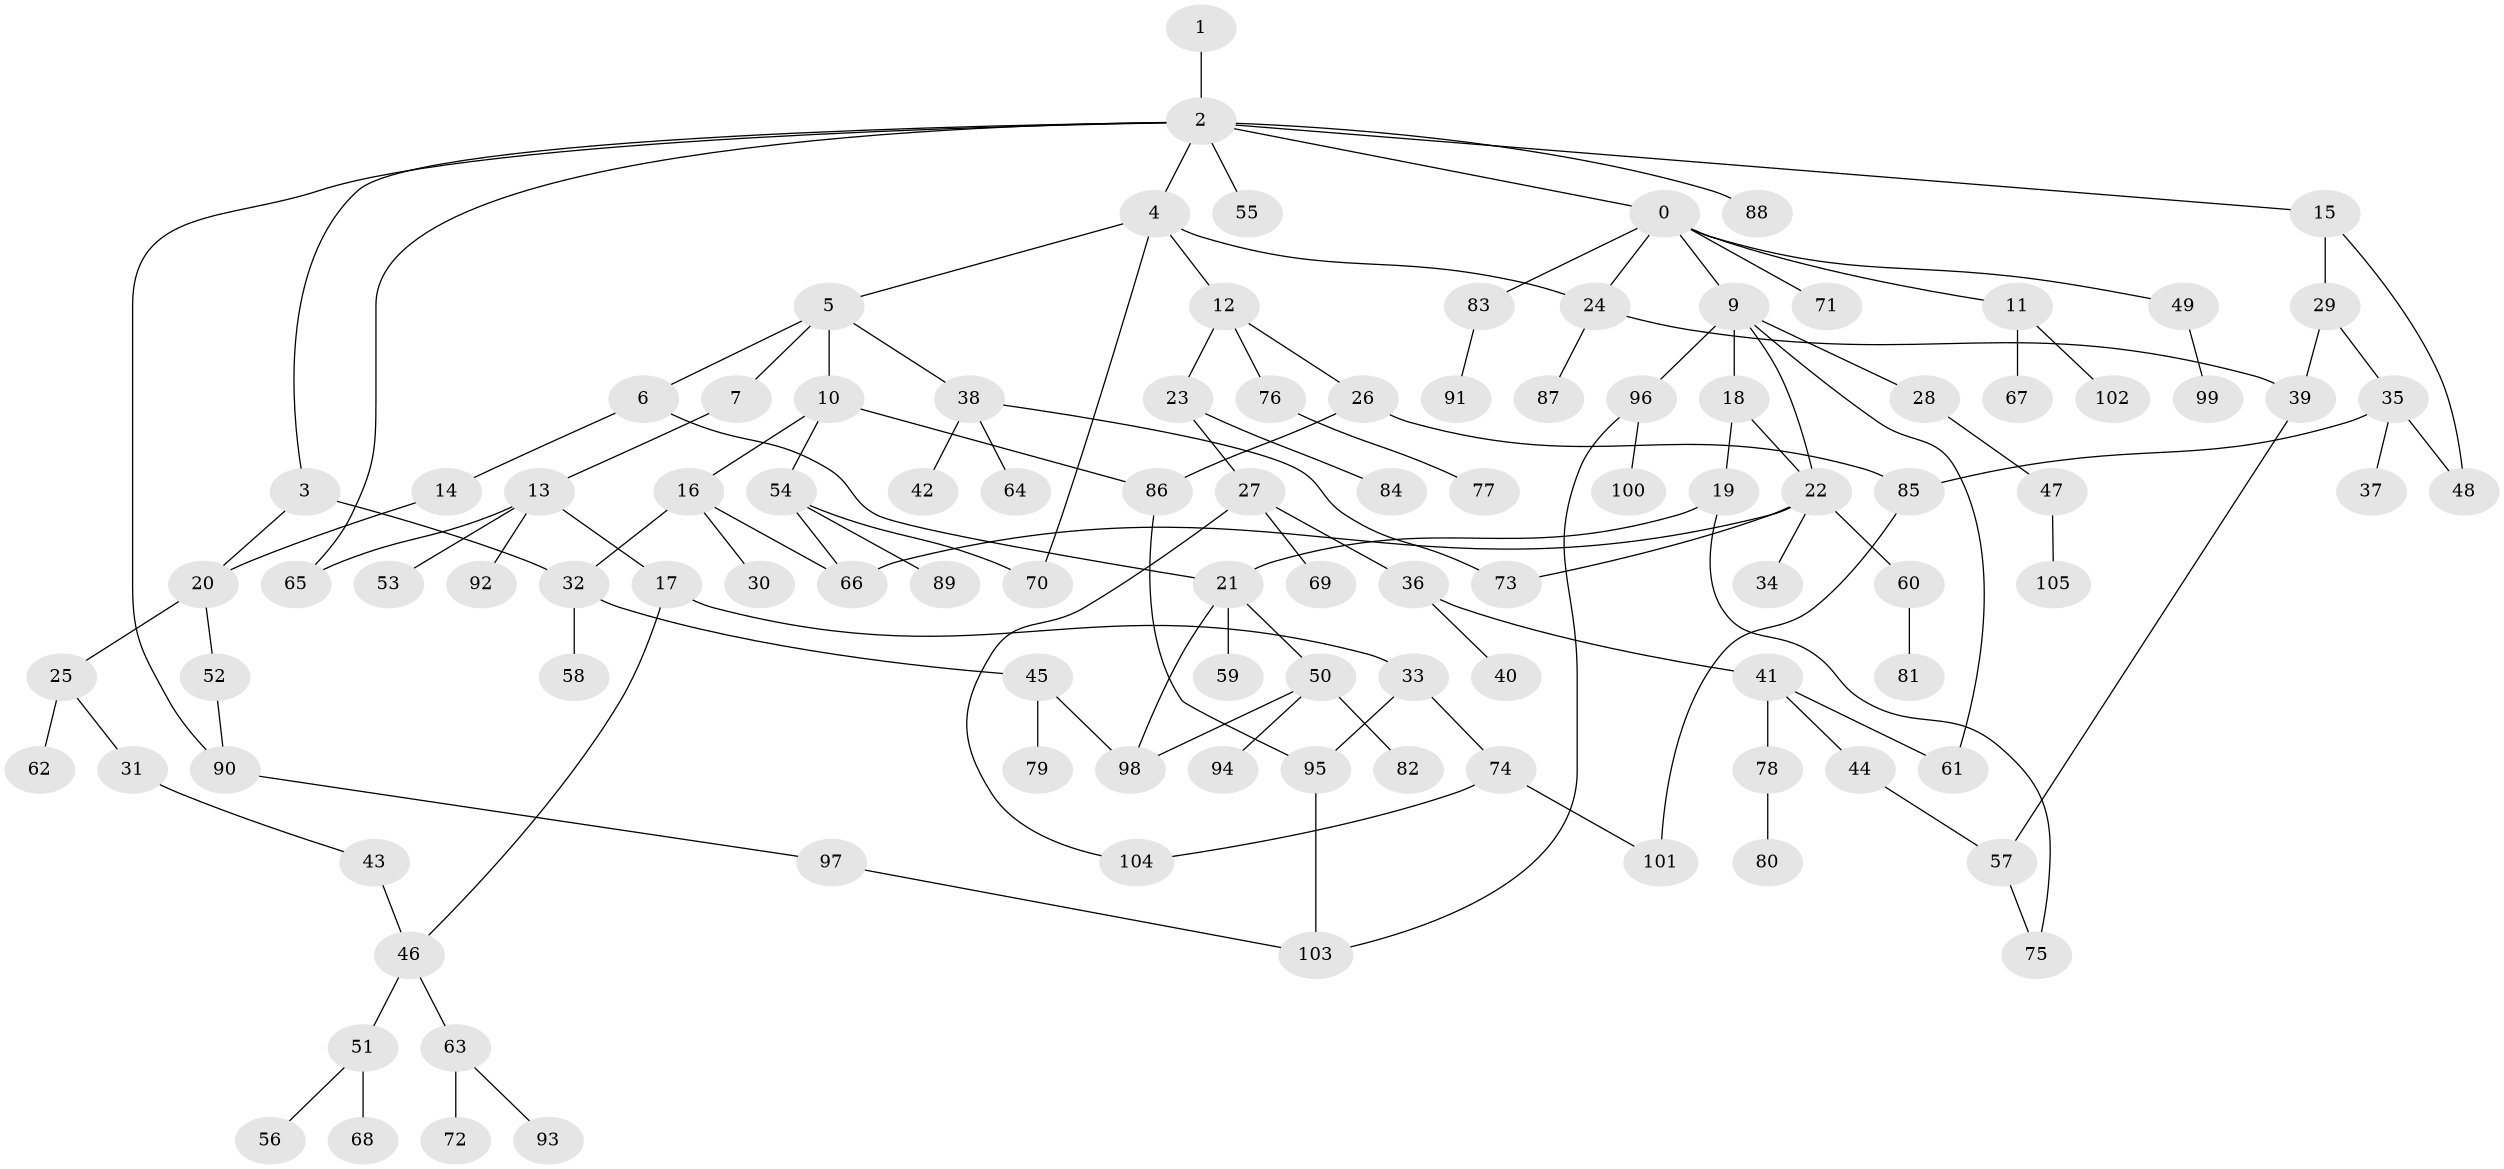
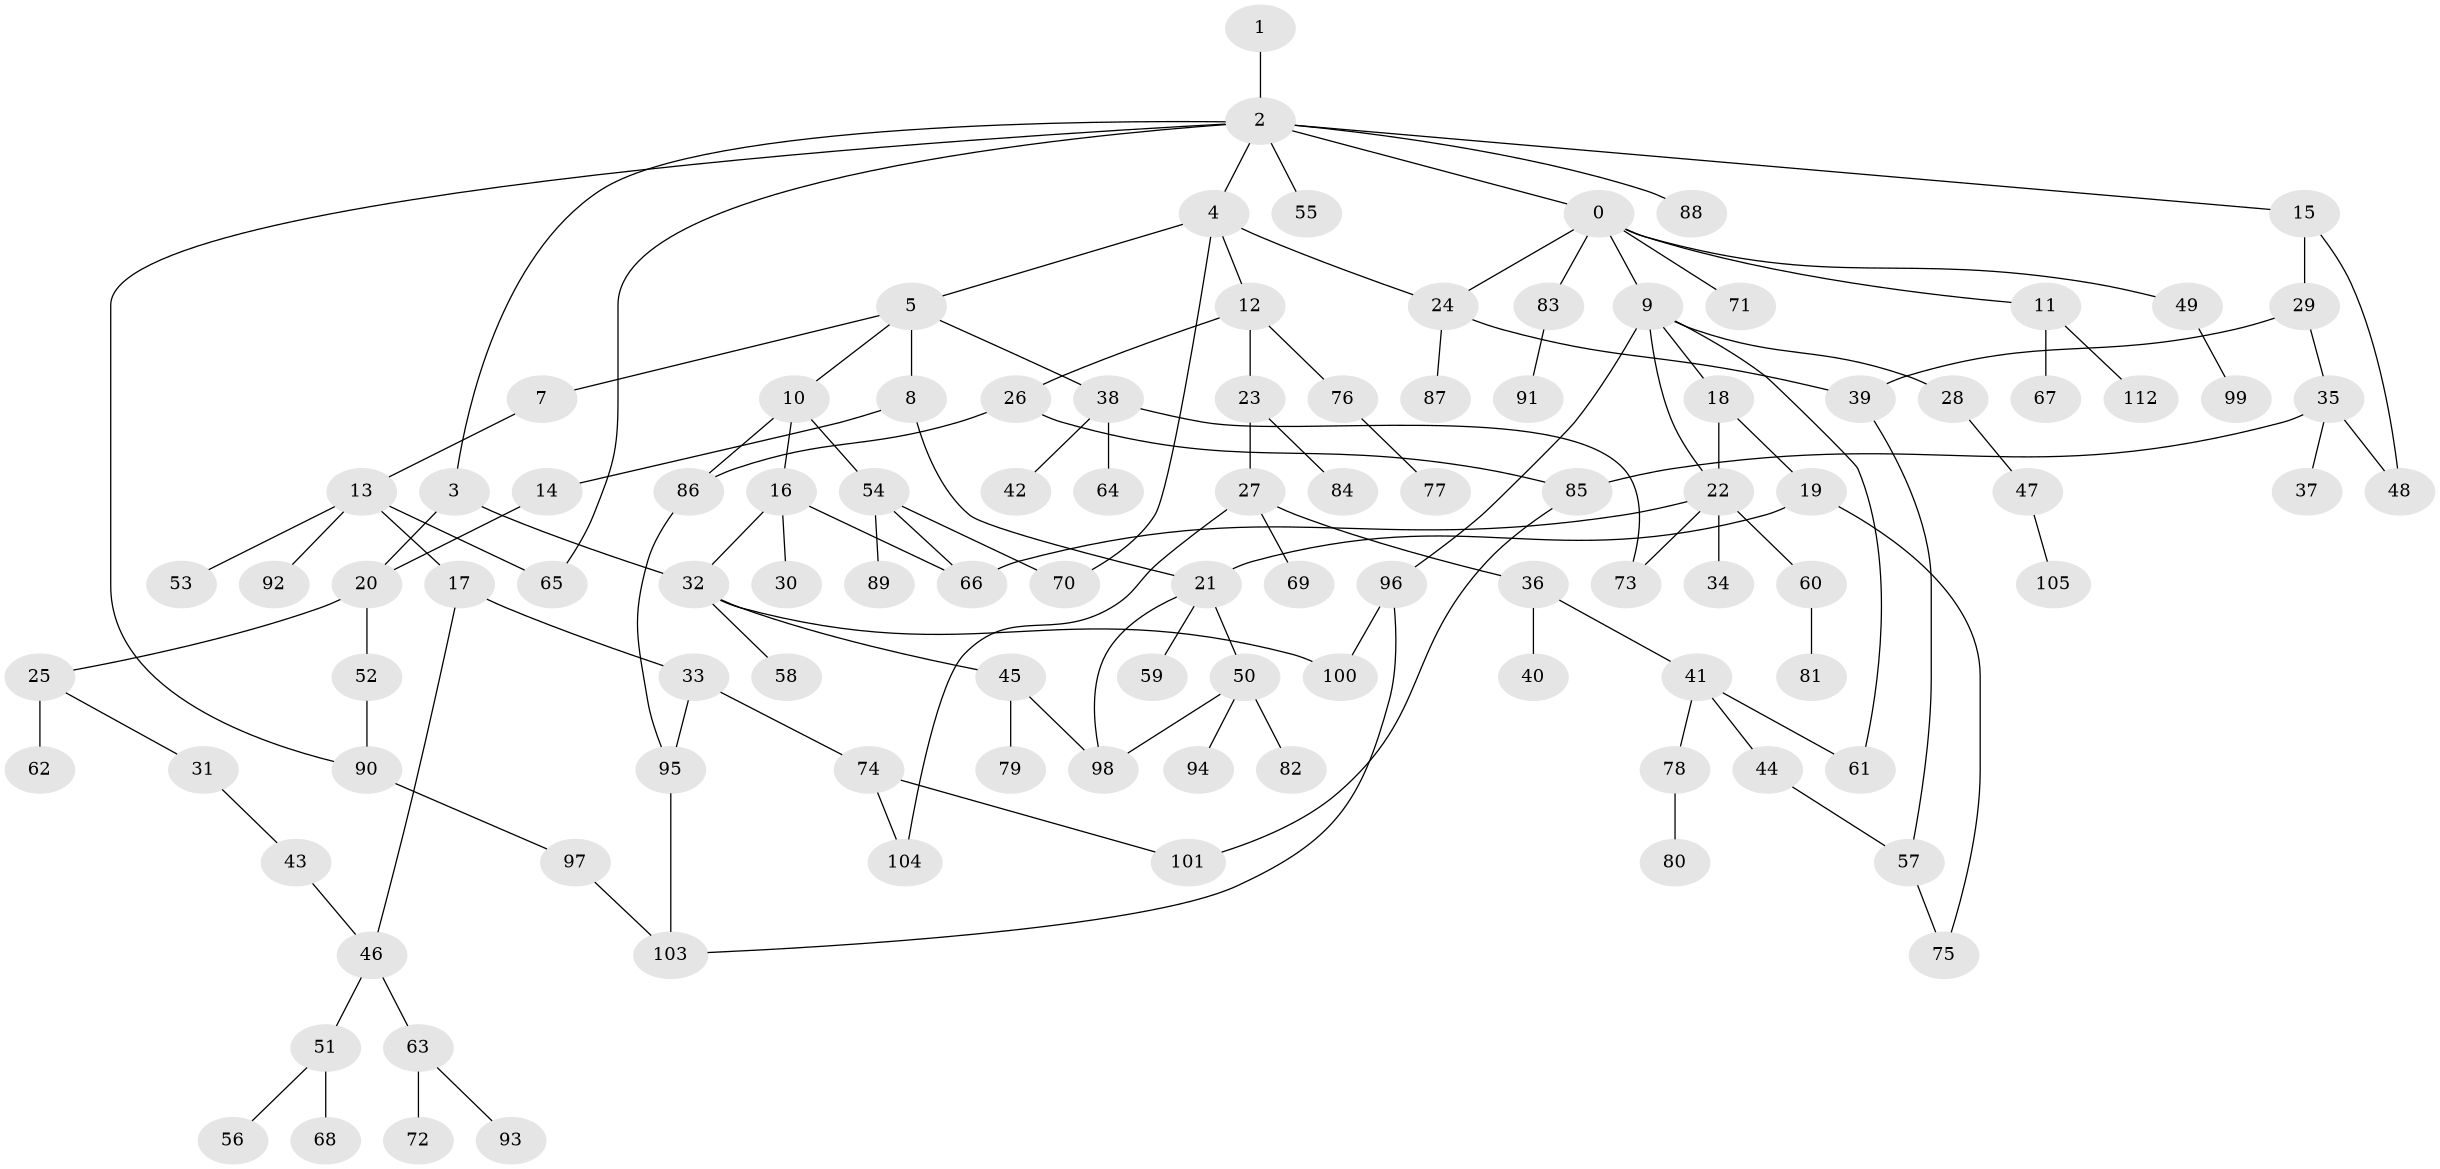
(644, 399) -> (912, 399)
(2113, 399) -> (2141, 399)
none -> (971, 634)
